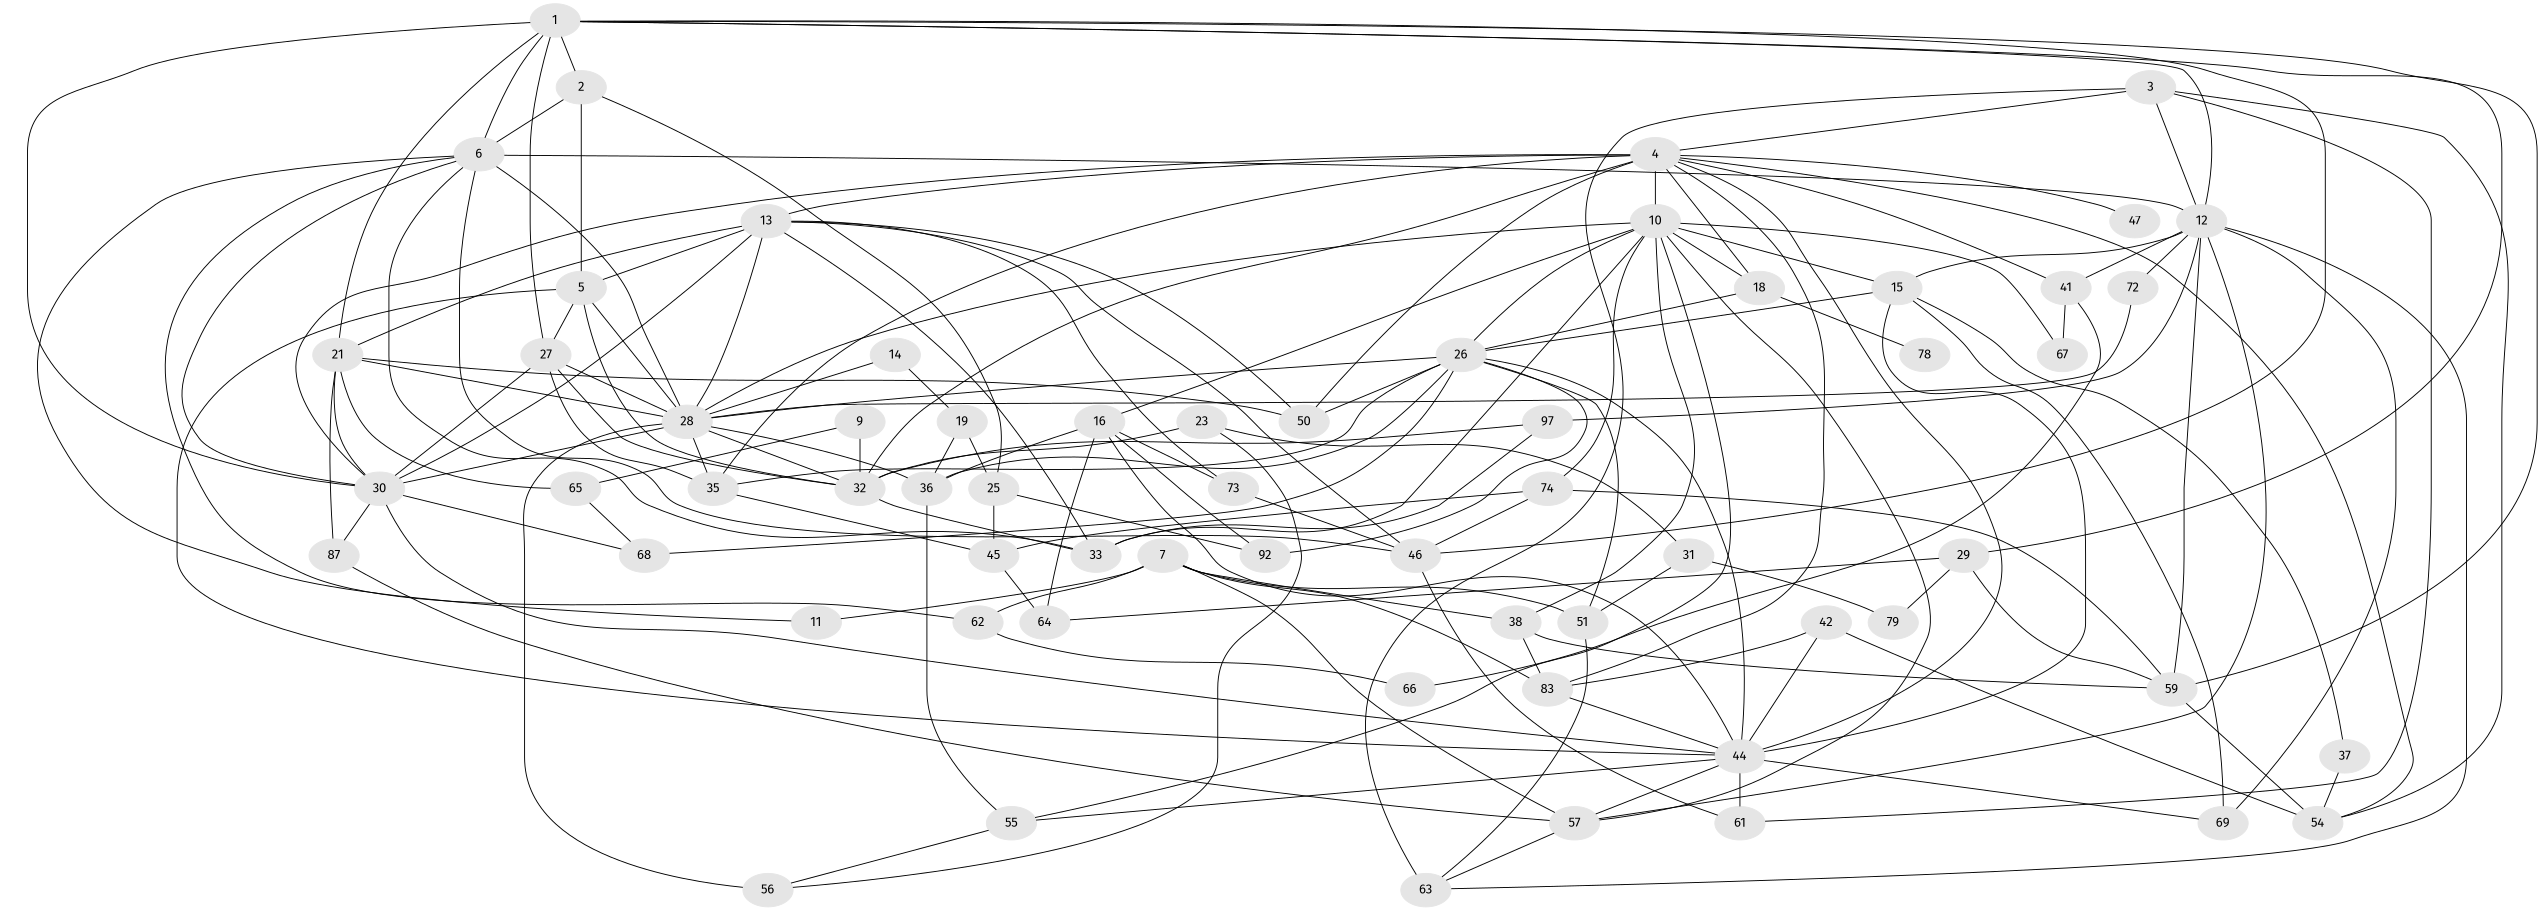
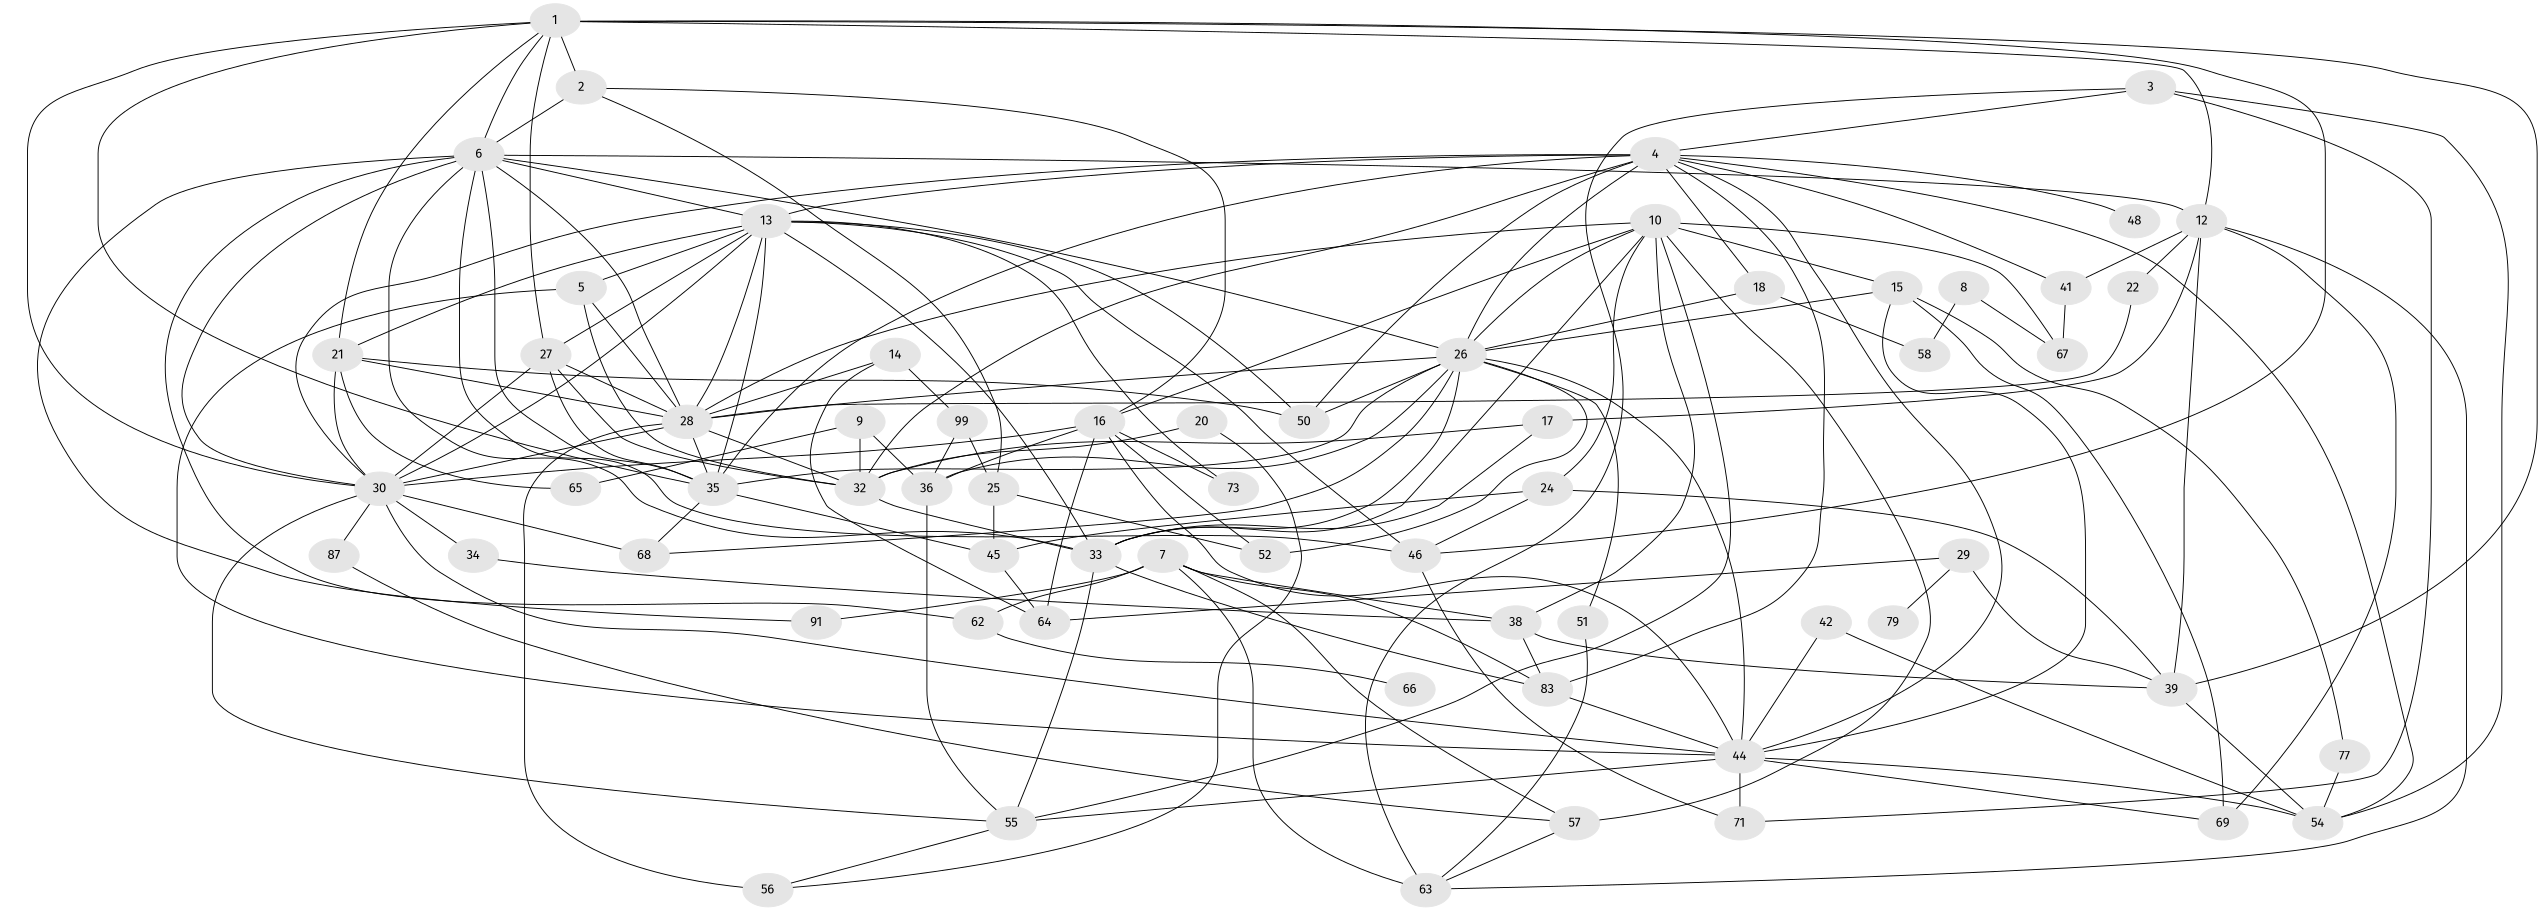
(2264, 70) -> (129, 278)
(2176, 154) -> none
(581, 188) -> (1056, 118)
none -> (623, 188)
(1655, 188) -> (1540, 240)
none -> (881, 219)
(2135, 221) -> (2135, 221)
(1707, 255) -> none
(2049, 255) -> none
none -> (1964, 288)
(2133, 288) -> (2133, 288)
(564, 322) -> (656, 288)
(1925, 355) -> (1925, 355)
none -> (749, 357)
none -> (498, 378)
(962, 422) -> (962, 422)
(1202, 422) -> (1202, 422)
(1548, 422) -> (1548, 422)
(811, 448) -> (893, 455)
(330, 455) -> none
none -> (757, 458)
(1548, 489) -> (1548, 489)
none -> (833, 510)
none -> (1326, 521)
(610, 522) -> (679, 522)
(1325, 522) -> none
none -> (473, 556)
(1265, 556) -> (1265, 556)
(1689, 556) -> none
(1833, 572) -> none
(1373, 588) -> (1253, 755)
(816, 623) -> (816, 623)
(1673, 668) -> (1318, 632)
(2172, 689) -> (2172, 689)
none -> (1062, 691)
(2144, 725) -> none
(2345, 756) -> (2345, 756)
none -> (455, 770)
(1663, 787) -> (2031, 777)
(1740, 823) -> (1740, 823)
